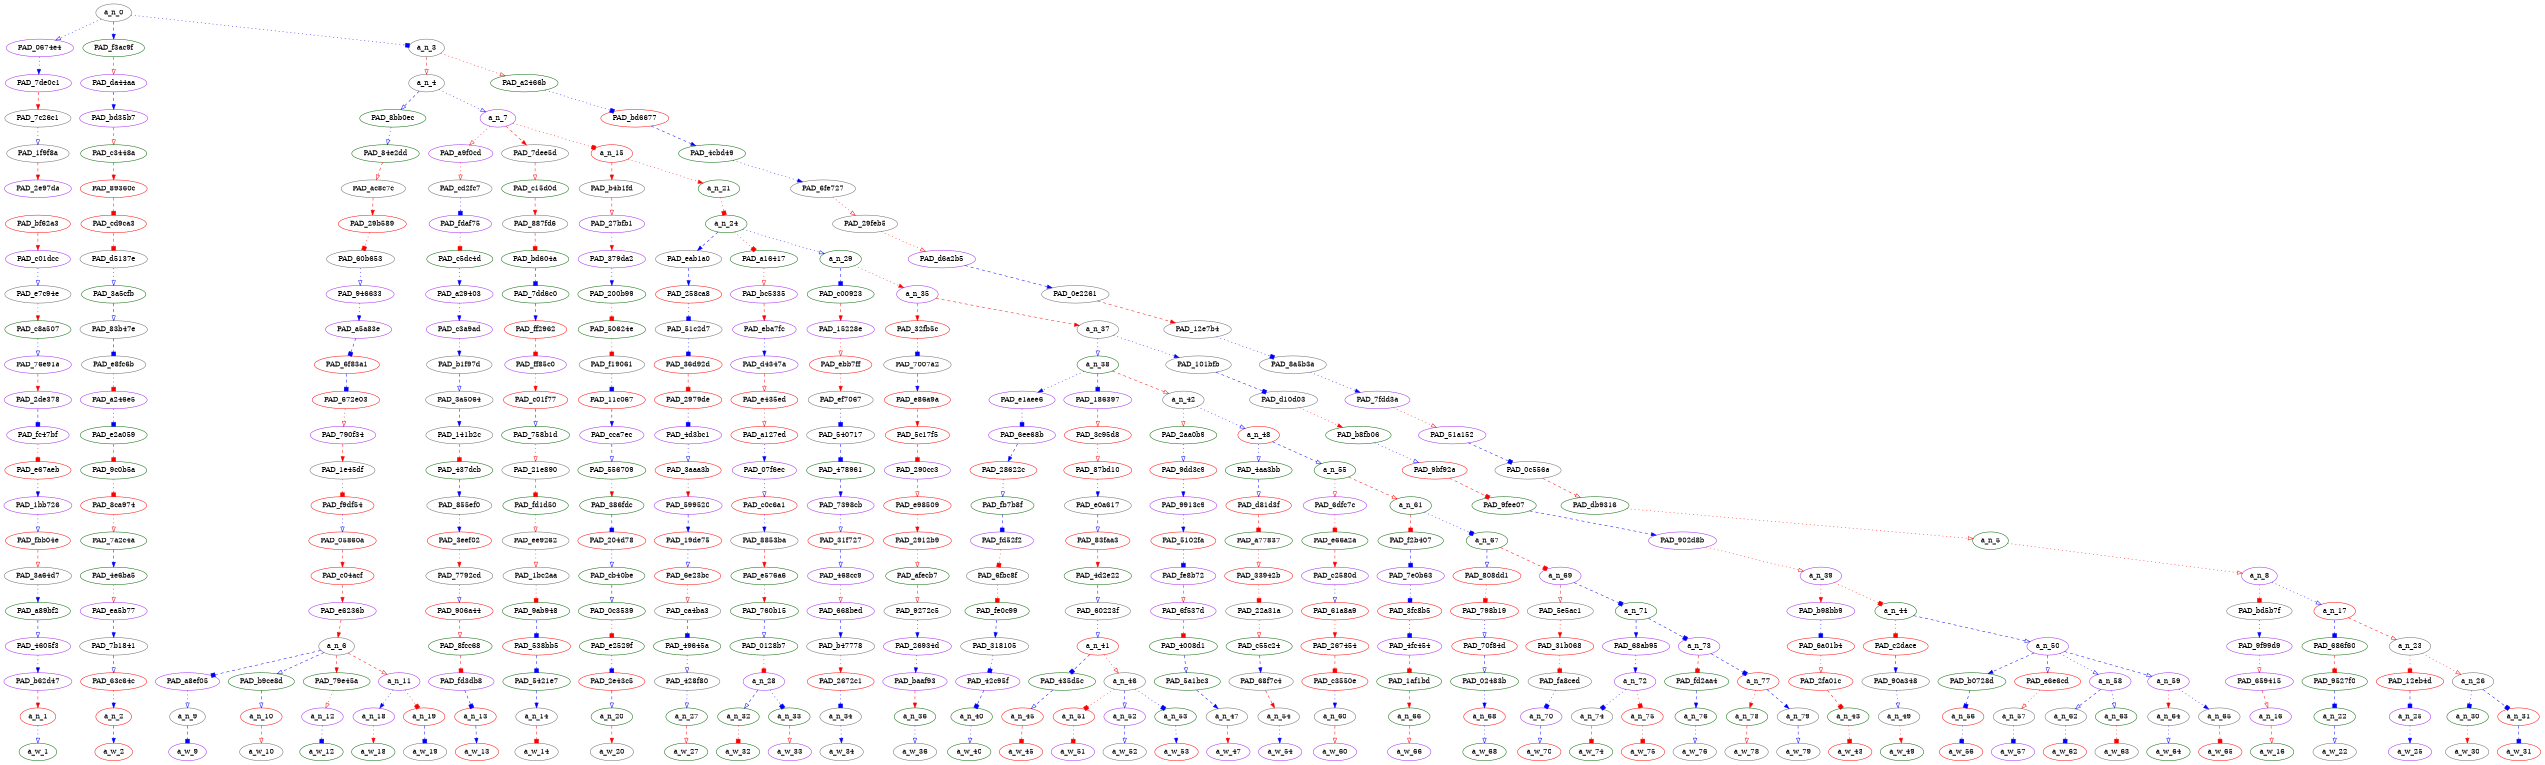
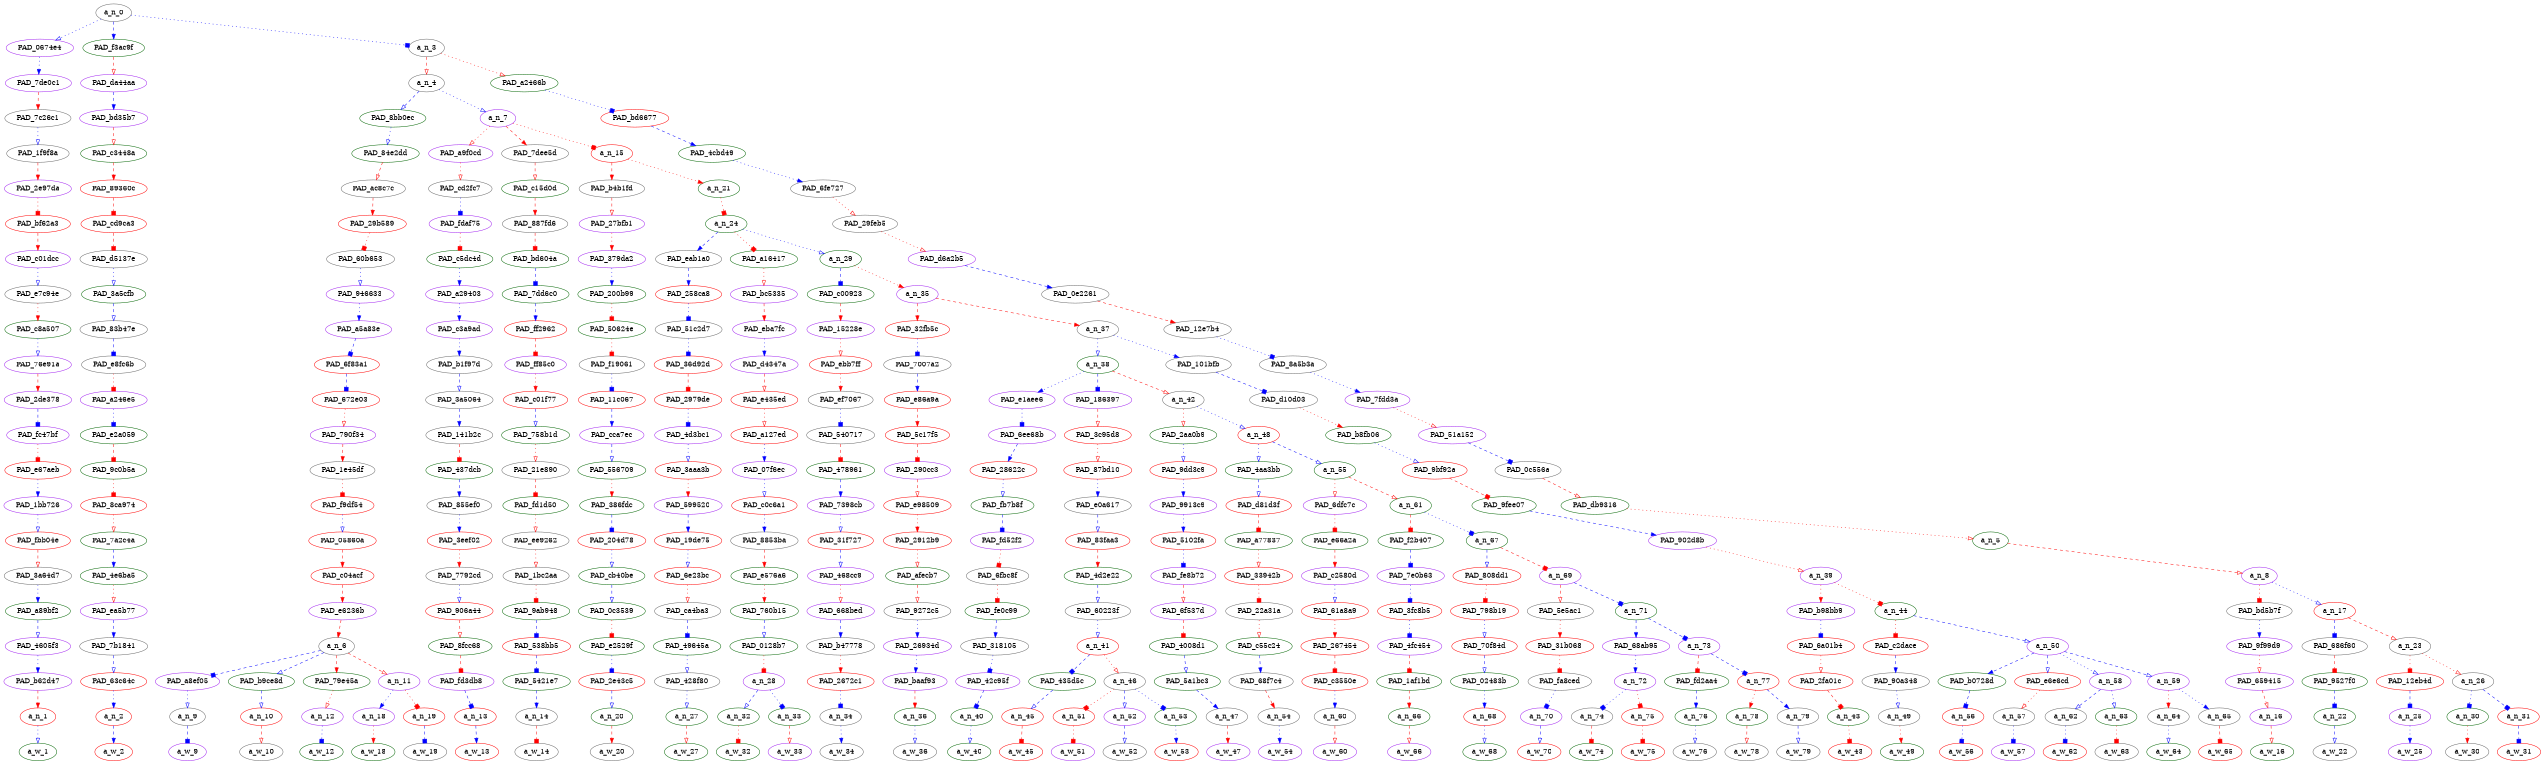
none -> (38, 204)
(841, 450) -> (841, 450)
(2122, 558) -> (2122, 558)
(2335, 646) -> (2335, 646)
